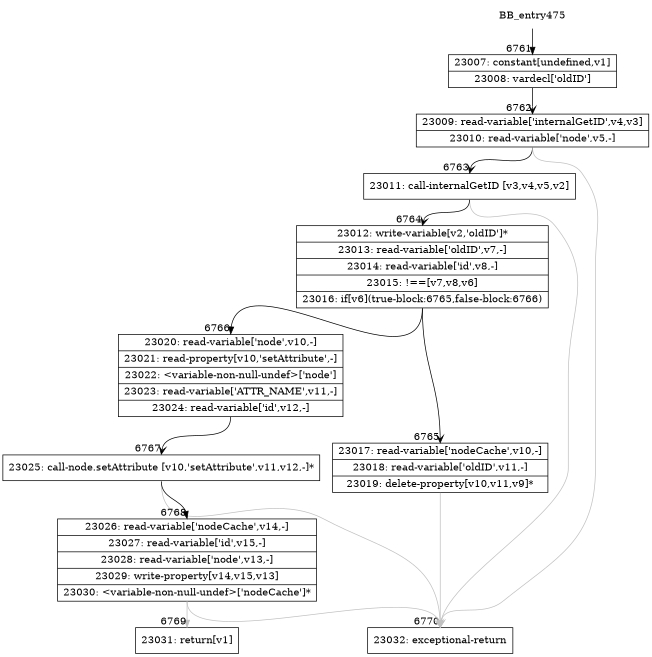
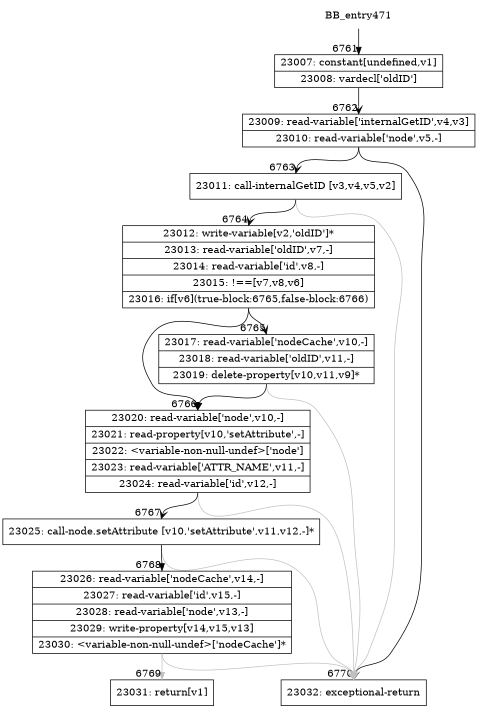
(533, 16) -> (359, 16)
none -> (236, 397)
(595, 407) -> (422, 405)
none -> (329, 523)
